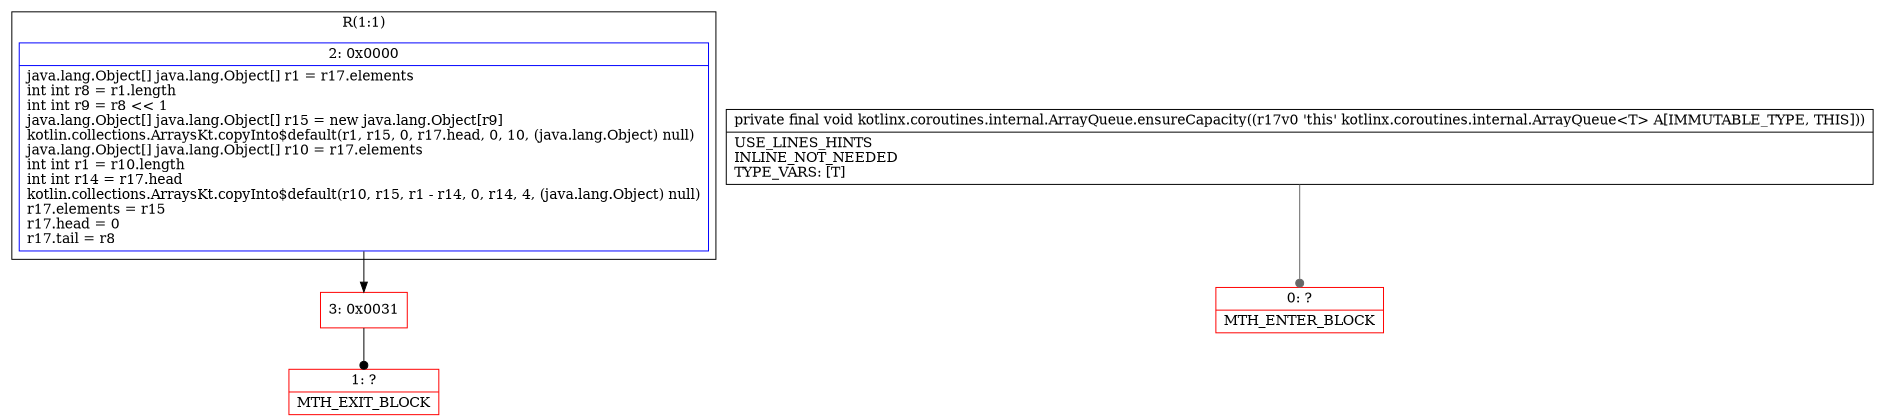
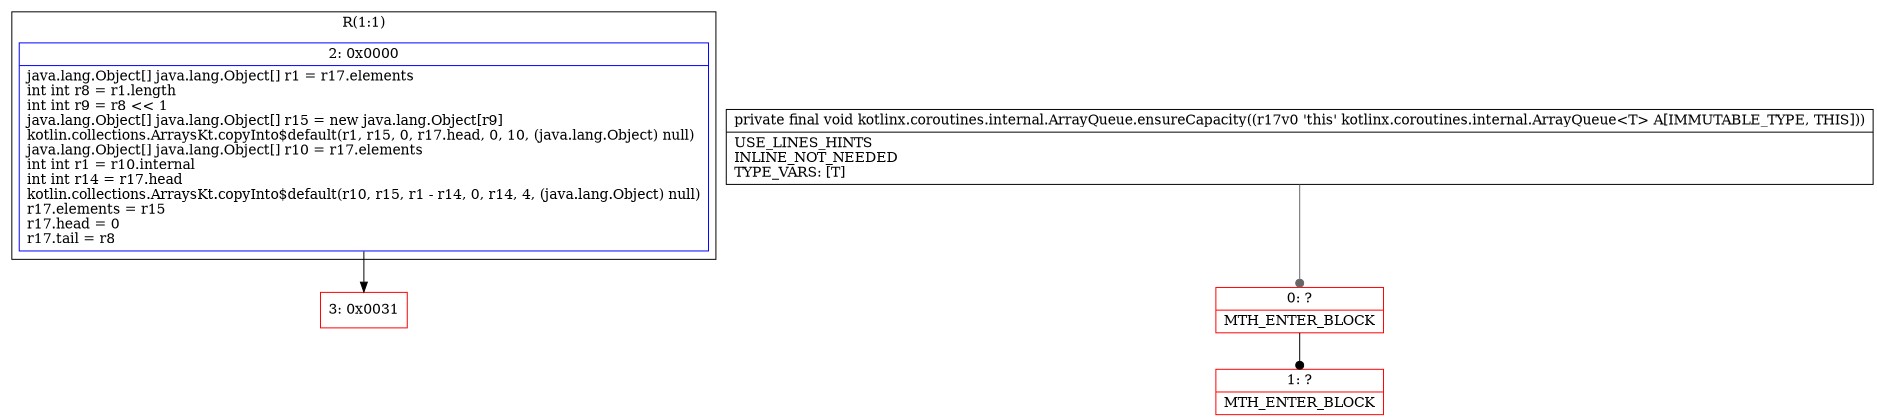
(106, 165) -> (111, 165)
(364, 345) -> (1300, 347)
(364, 403) -> (1300, 403)
